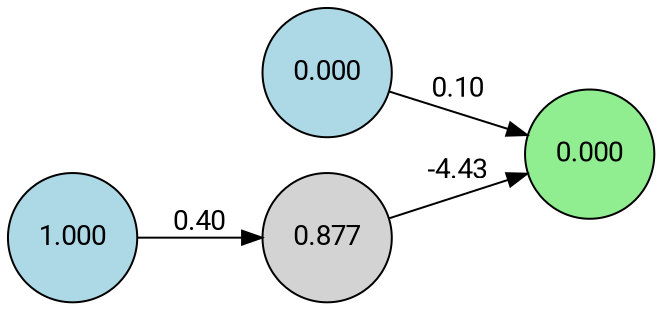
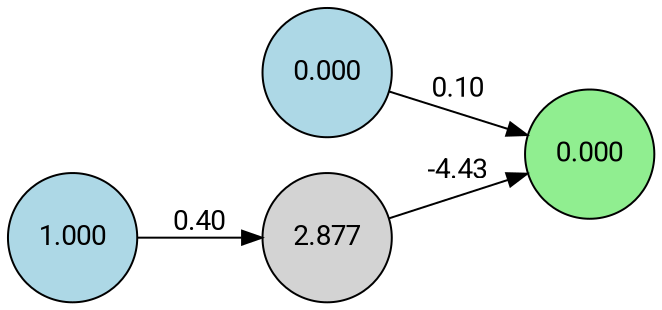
(327, 238) -> (327, 238)
